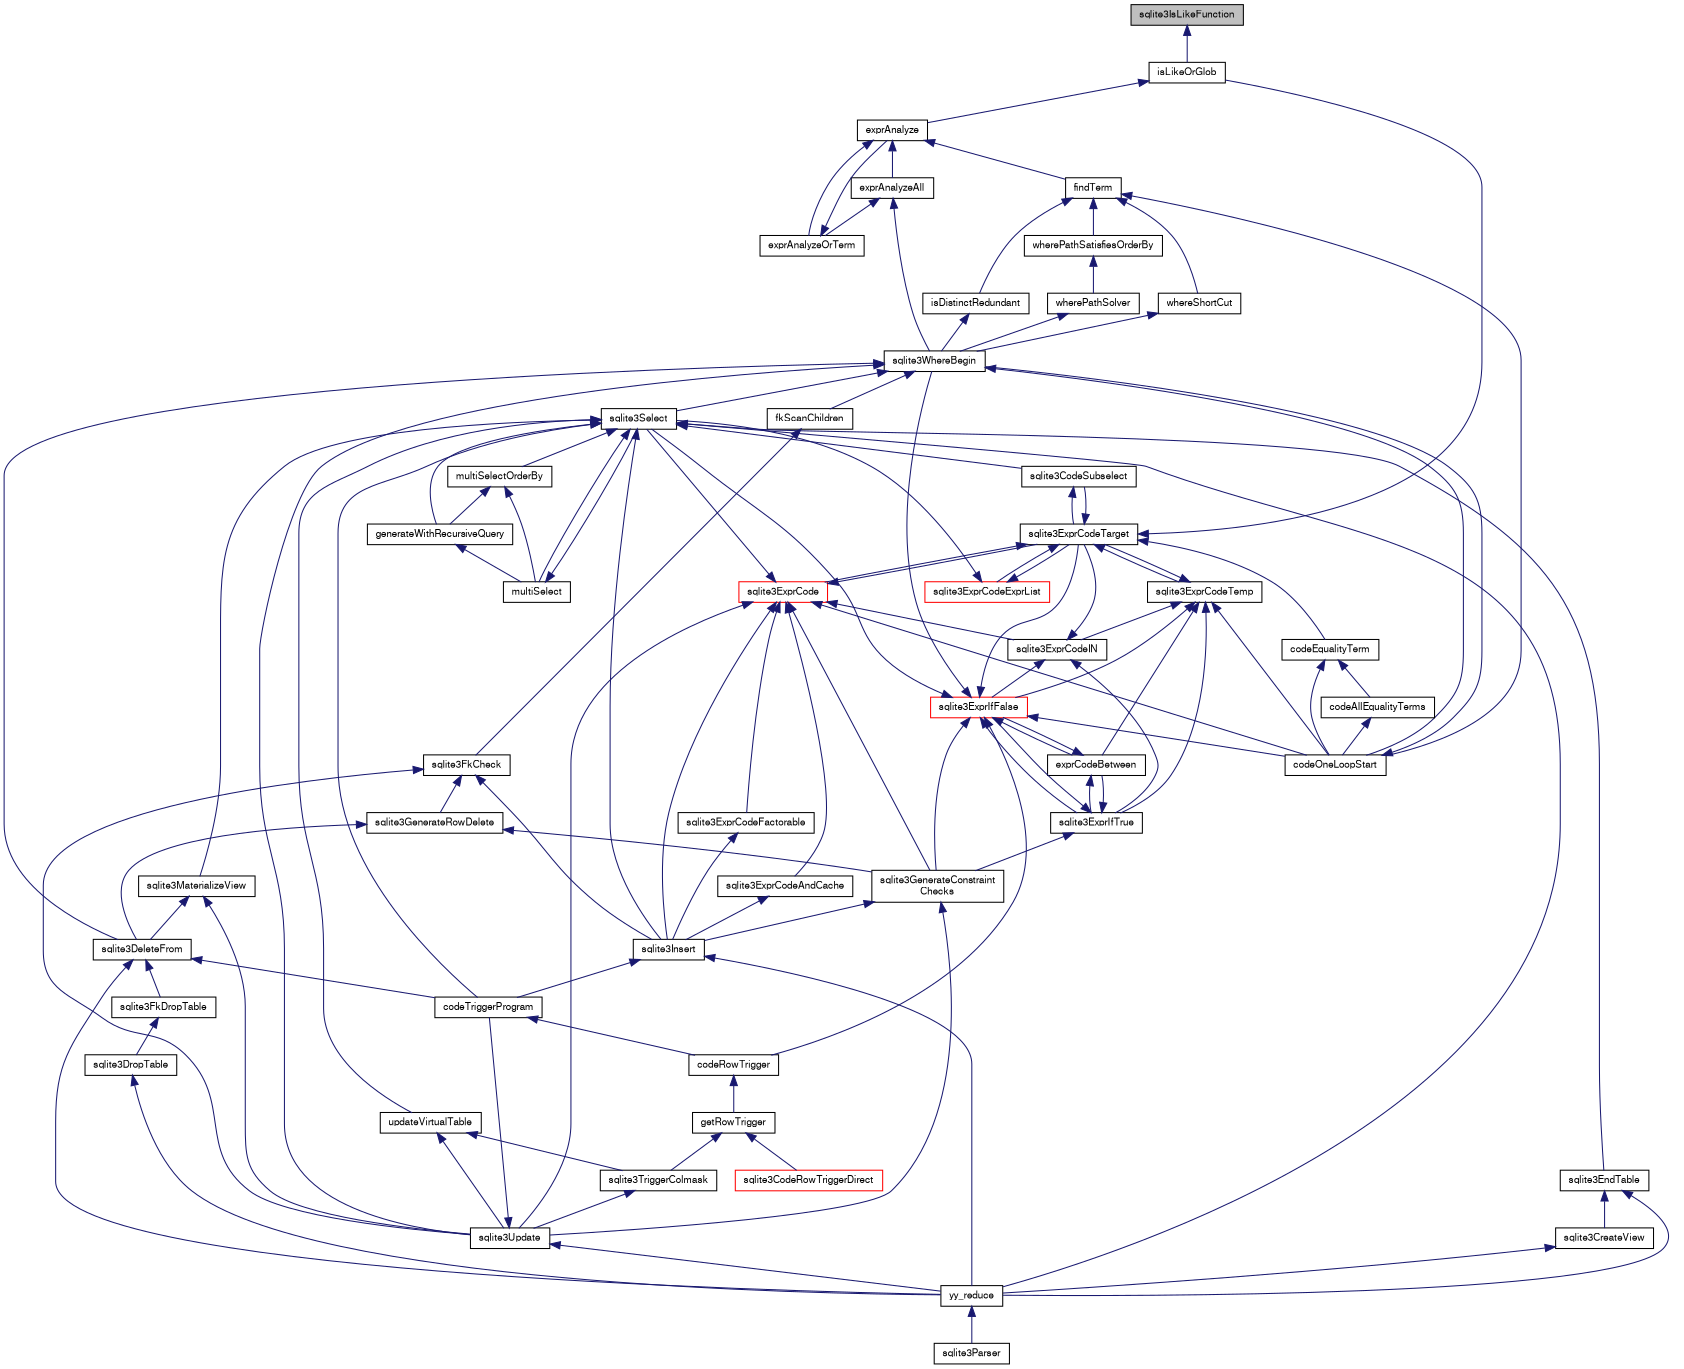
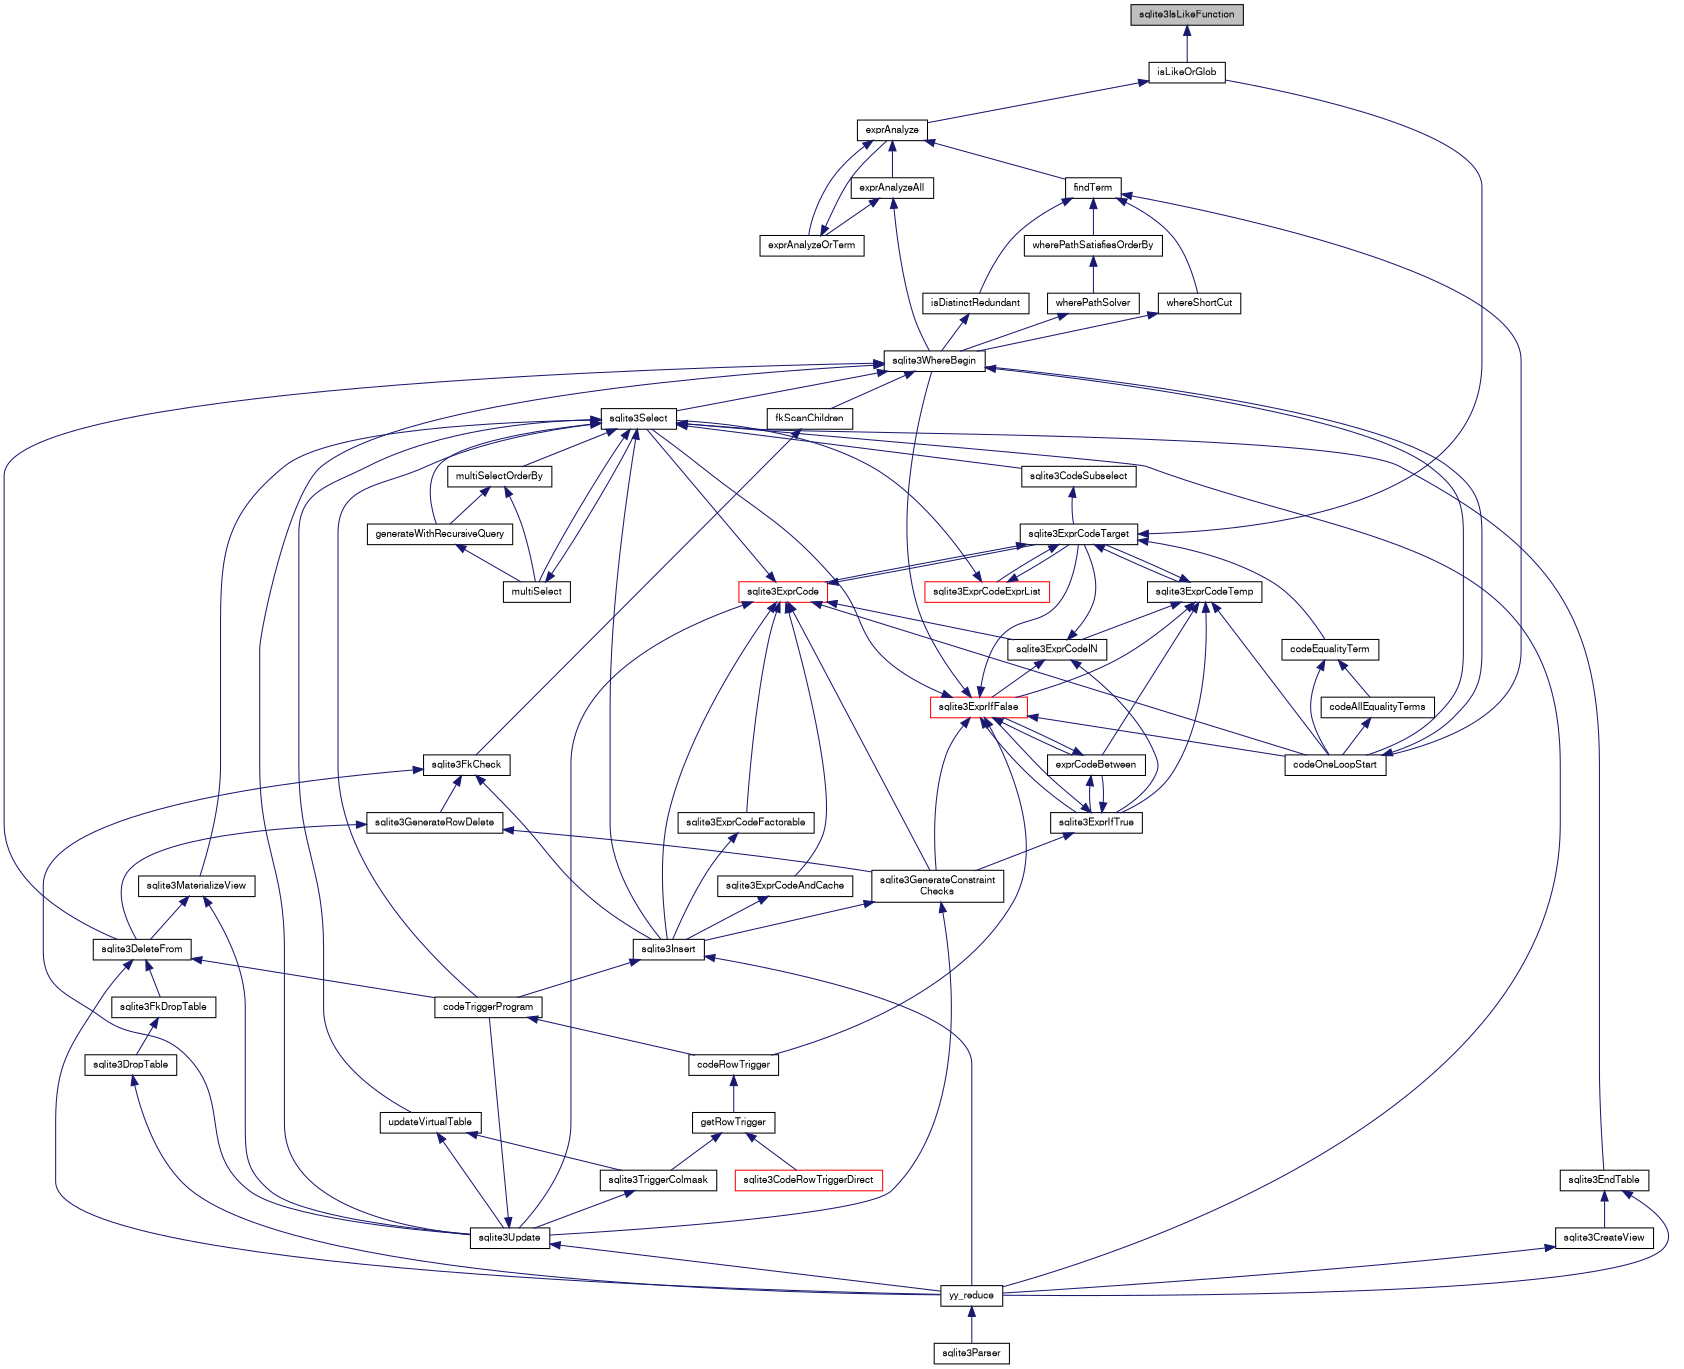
(1086, 500) -> none
